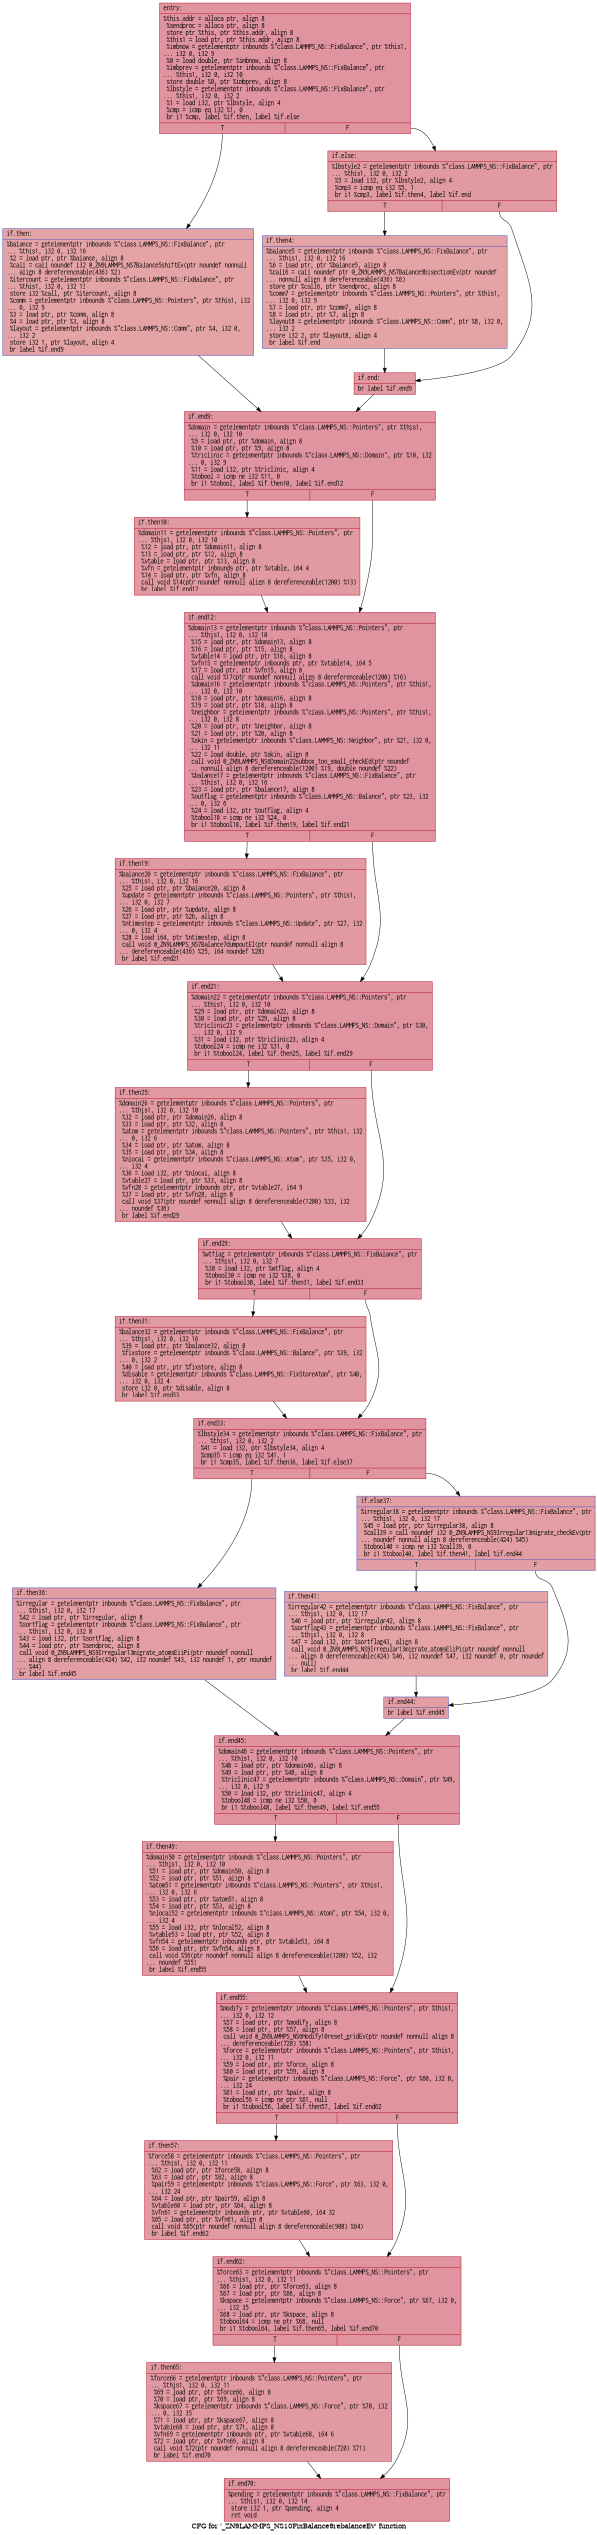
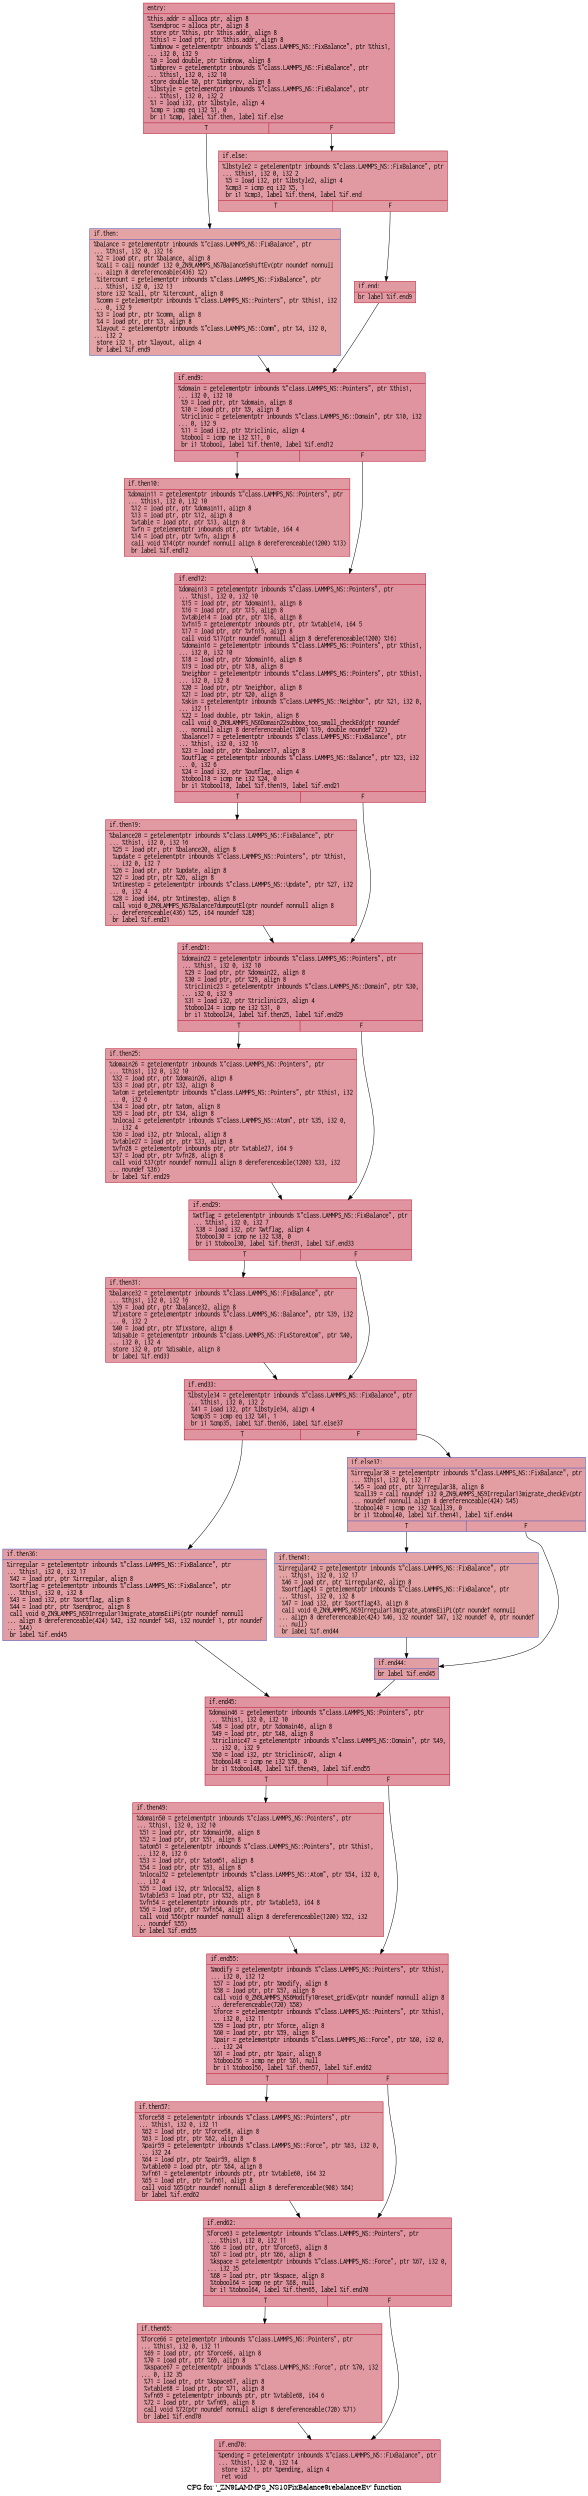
(385, 292) -> none
